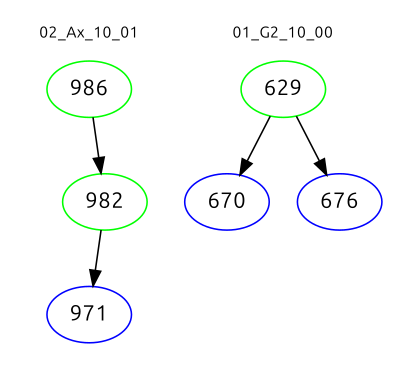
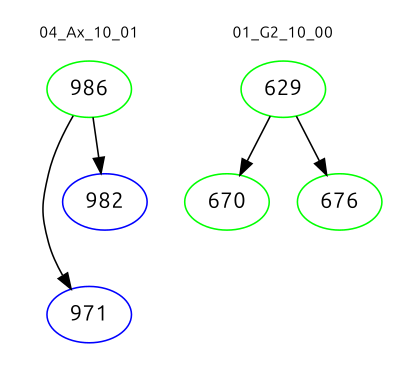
(89, 34) -> (89, 34)
(105, 202) -> (105, 202)
(227, 202) -> (227, 202)
(340, 202) -> (340, 202)
(98, 250) -> (44, 194)
